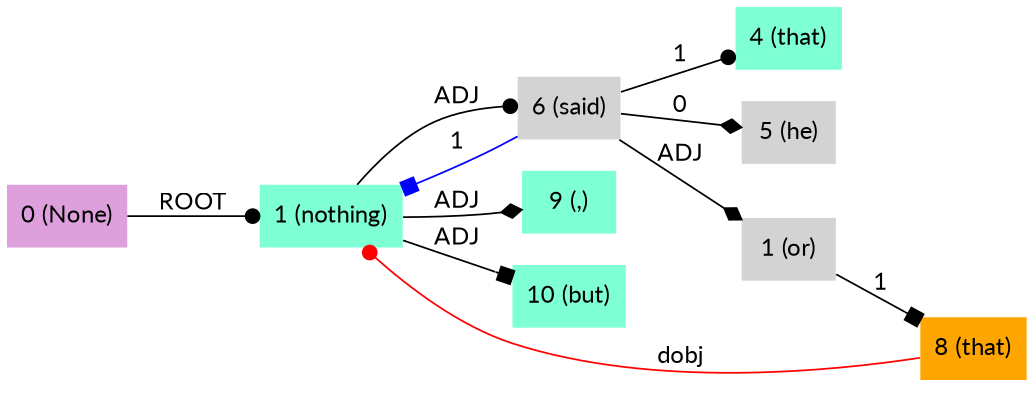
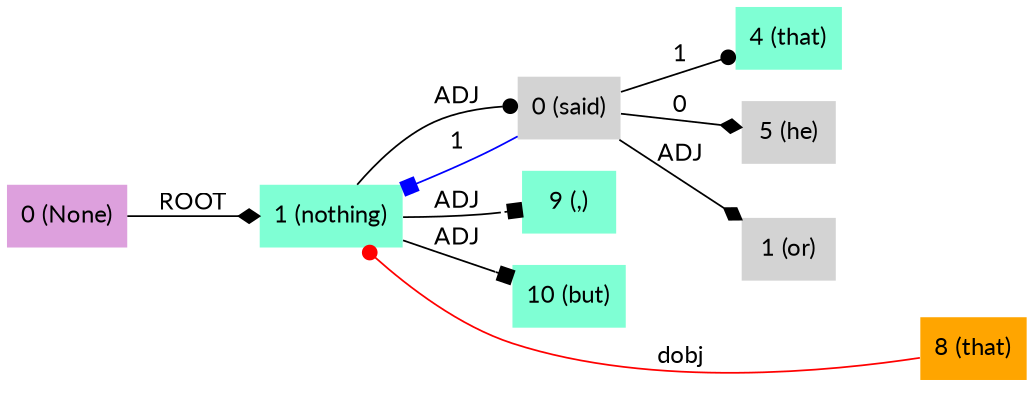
(569, 108) -> (569, 108)
(186, 216) -> (186, 216)
(452, 216) -> (452, 216)
(871, 293) -> none
